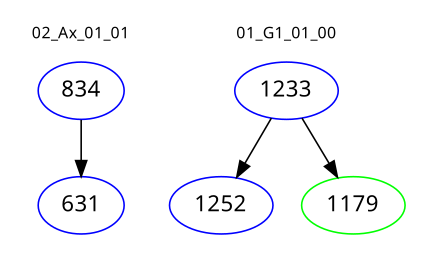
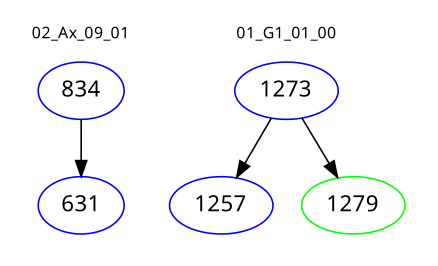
(81, 34) -> (81, 34)
(286, 91) -> (286, 91)
(221, 205) -> (221, 205)
(353, 205) -> (353, 205)
